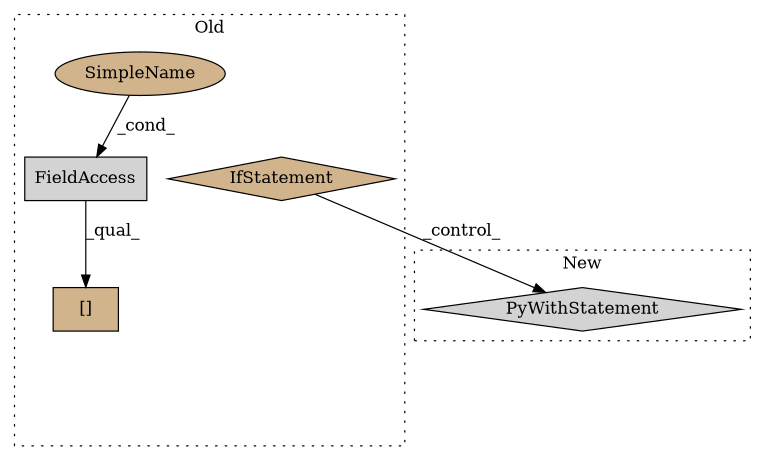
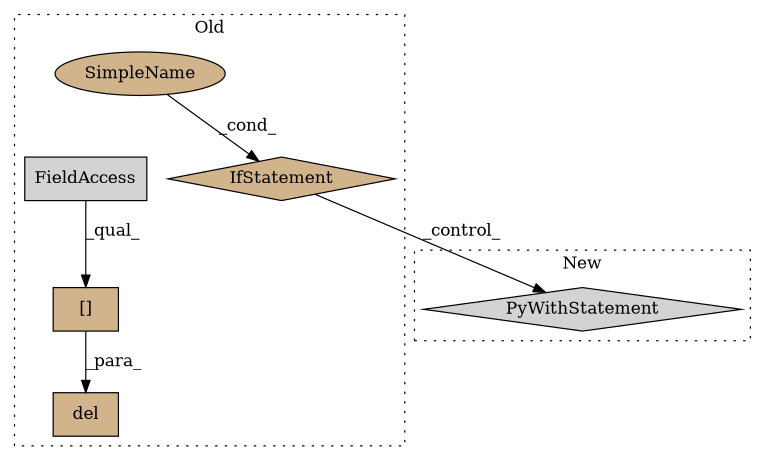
(116, 121) -> (208, 124)
none -> (86, 414)
